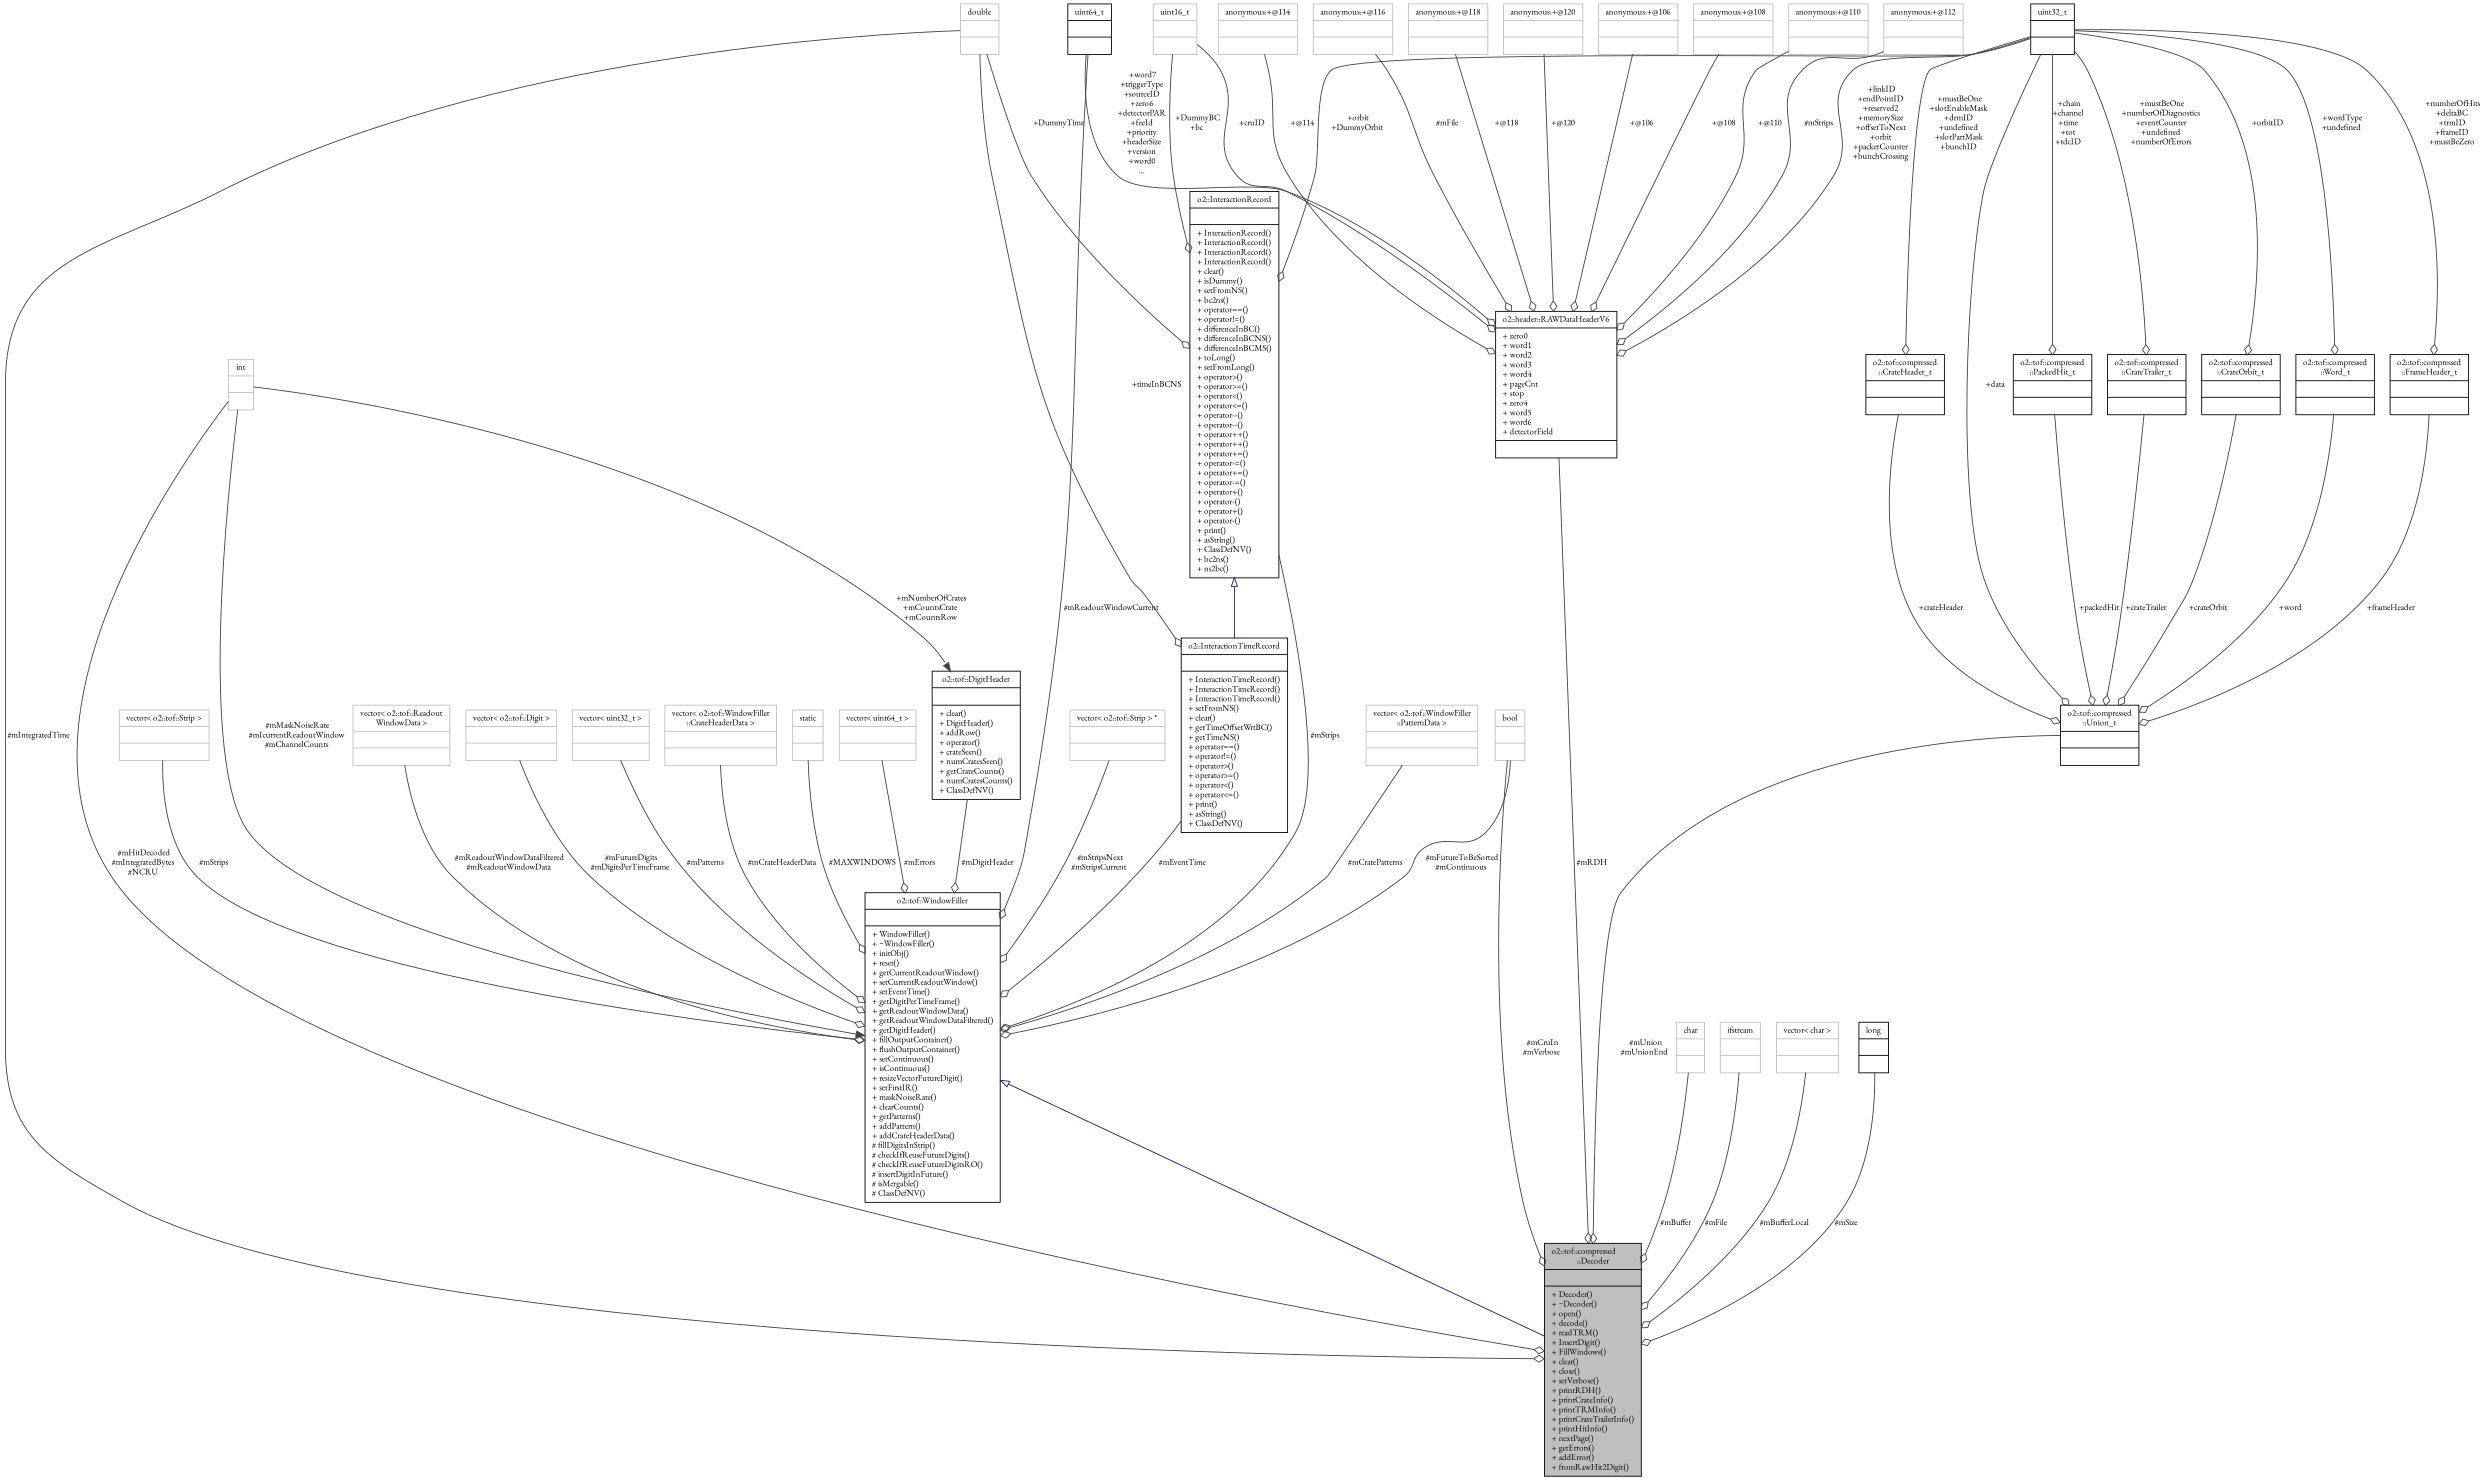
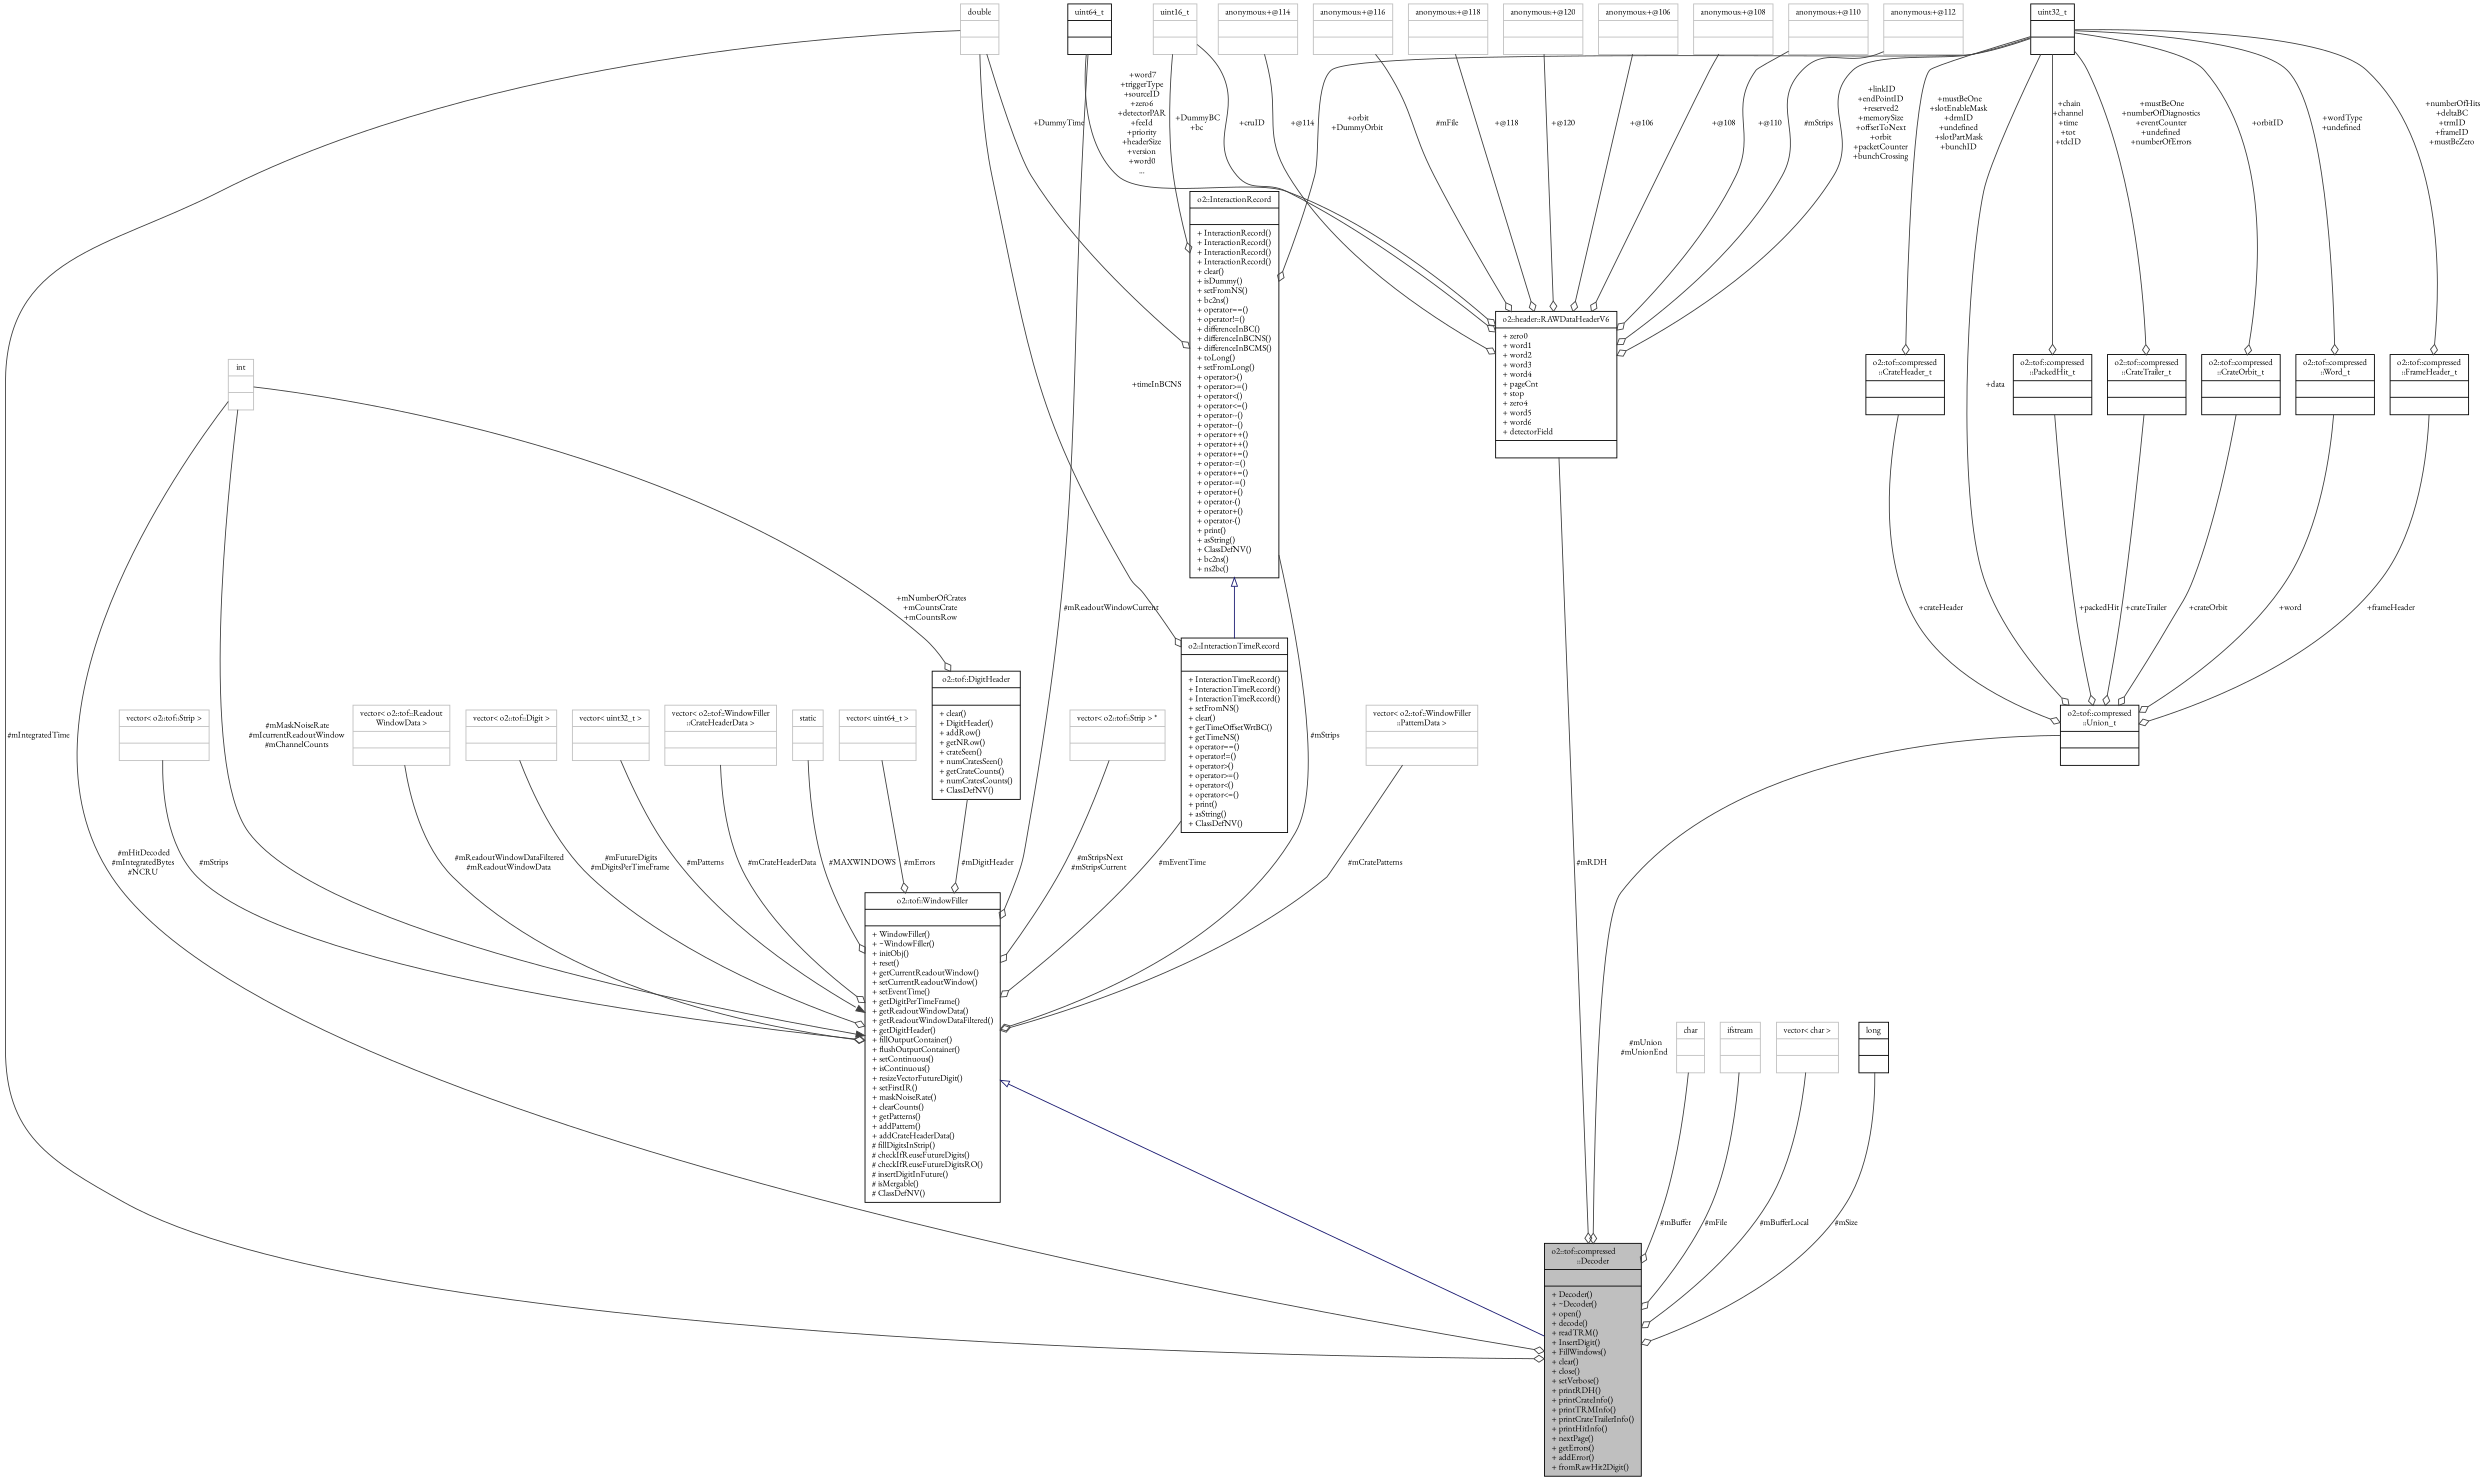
(622, 473) -> (622, 473)
(1510, 735) -> none
(960, 742) -> (962, 742)
(716, 904) -> (716, 904)
